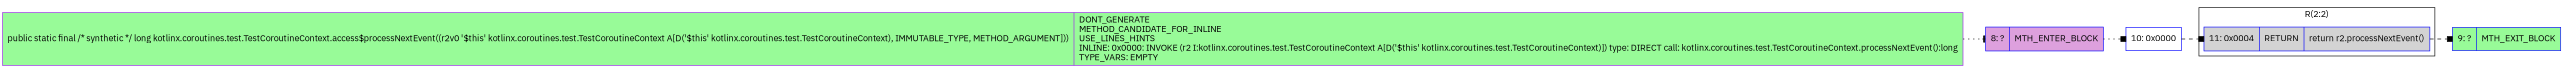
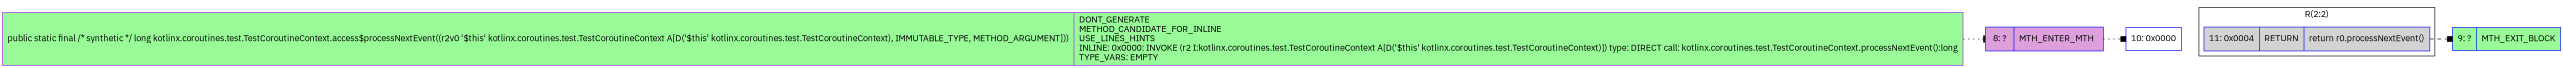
(2056, 39) -> (2056, 39)
(2189, 39) -> none
(2367, 39) -> (2367, 39)
